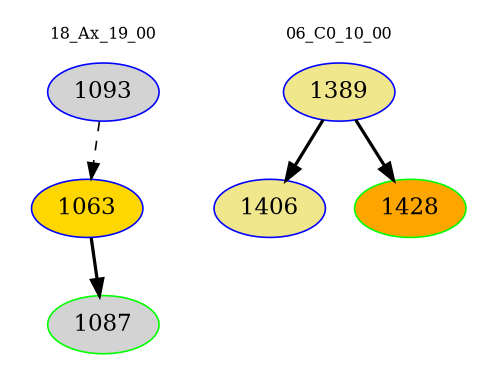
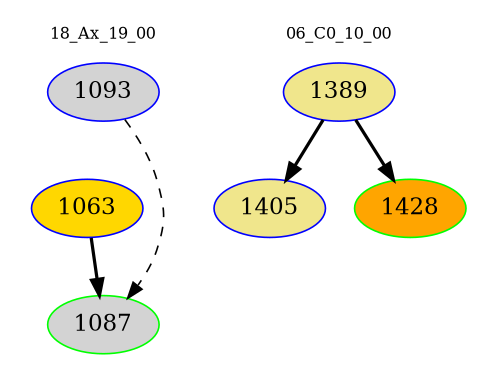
(96, 142) -> (162, 201)
(270, 208) -> (270, 208)
